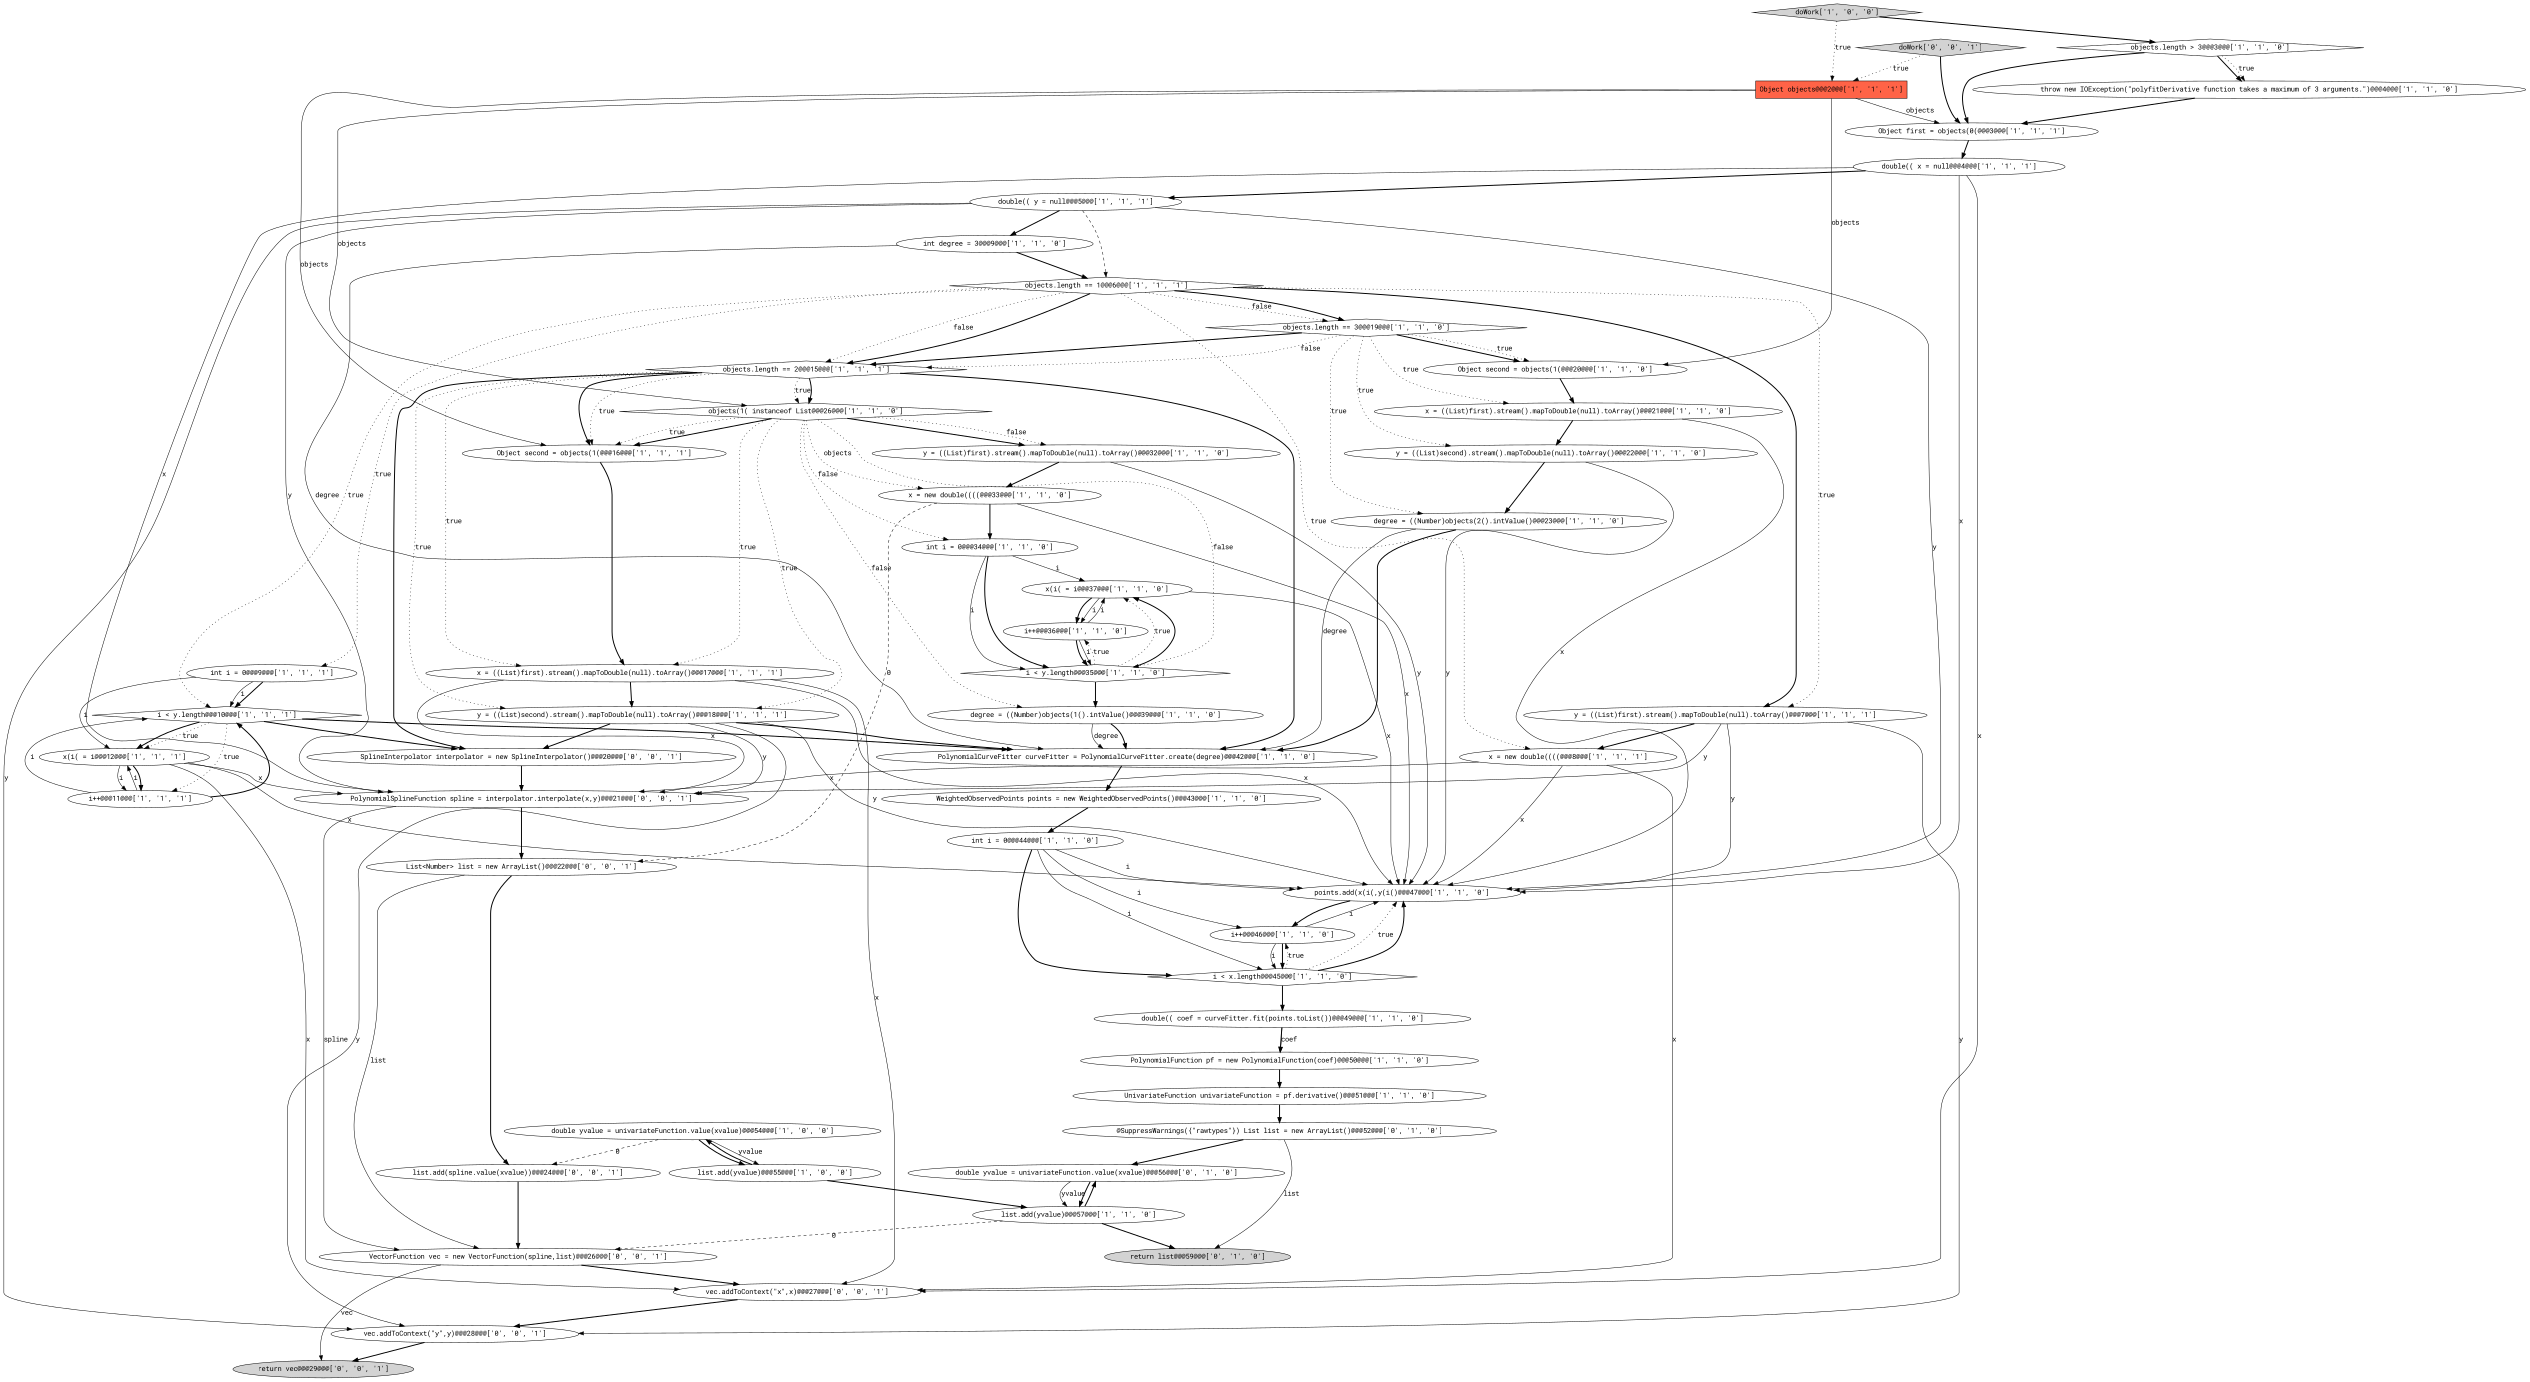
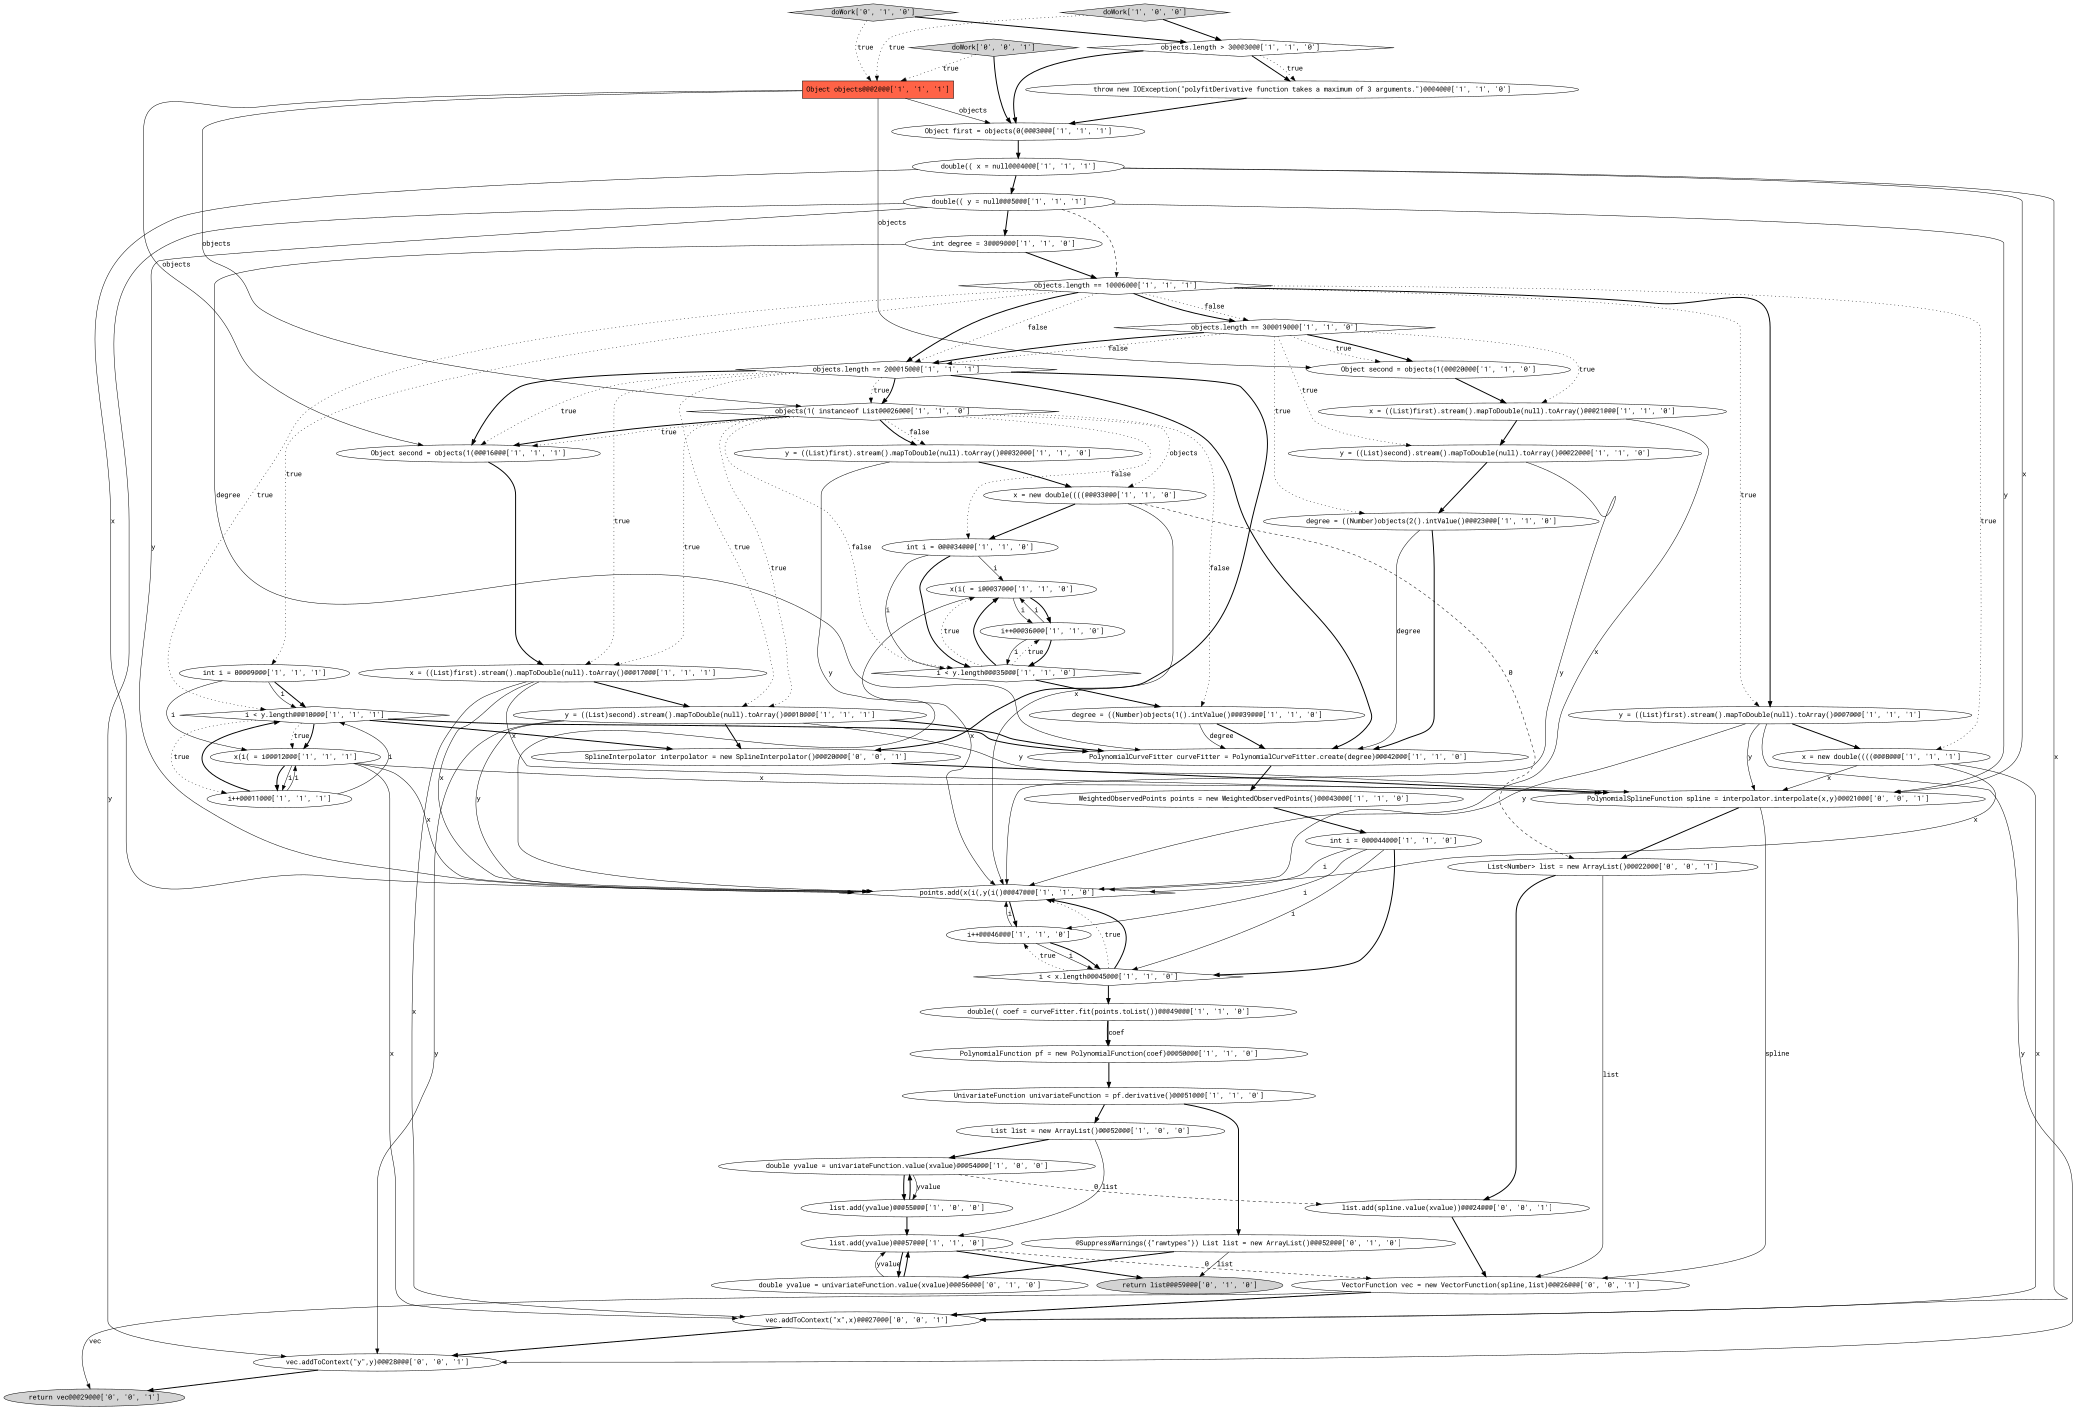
none -> (873, 13)
(1402, 893) -> (1007, 893)
none -> (1091, 1131)
